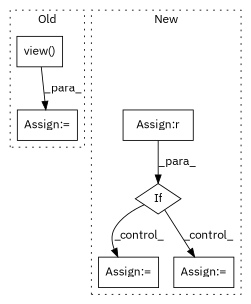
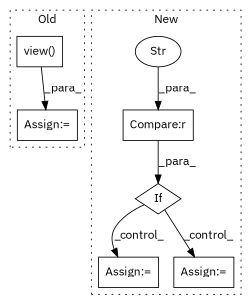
none -> (158, 52)
(158, 125) -> (158, 125)
